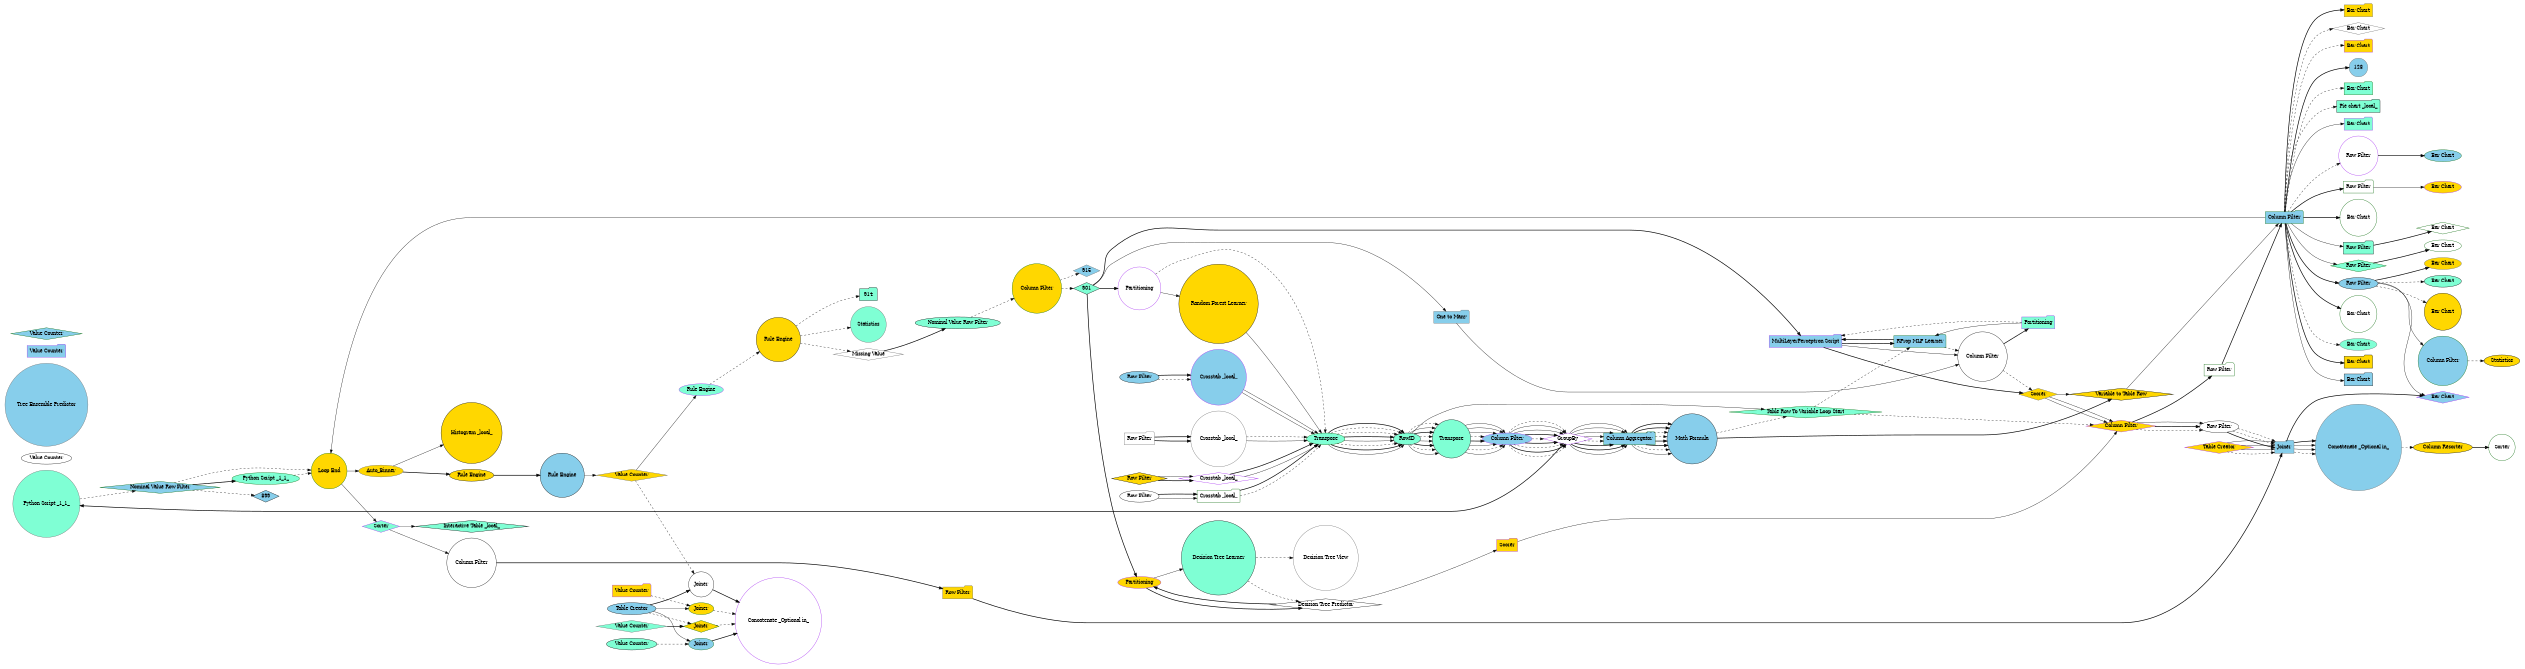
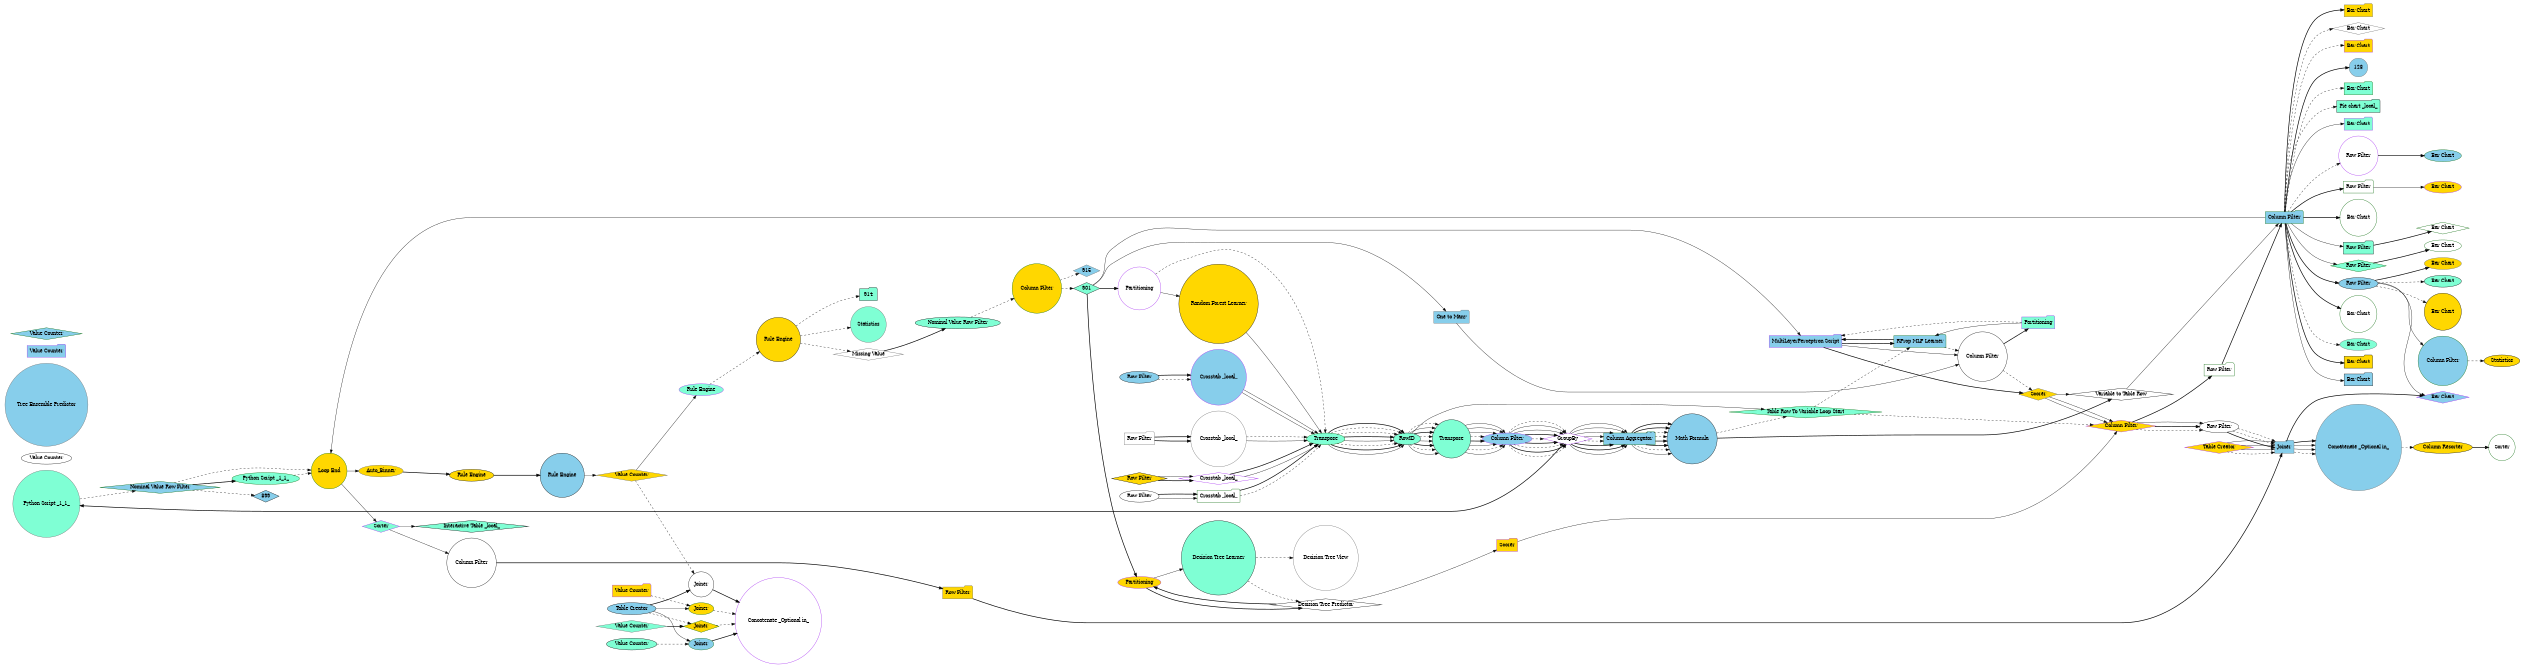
(1448, 230) -> (1448, 230)
(2121, 394) -> (2121, 394)
(472, 433) -> none
